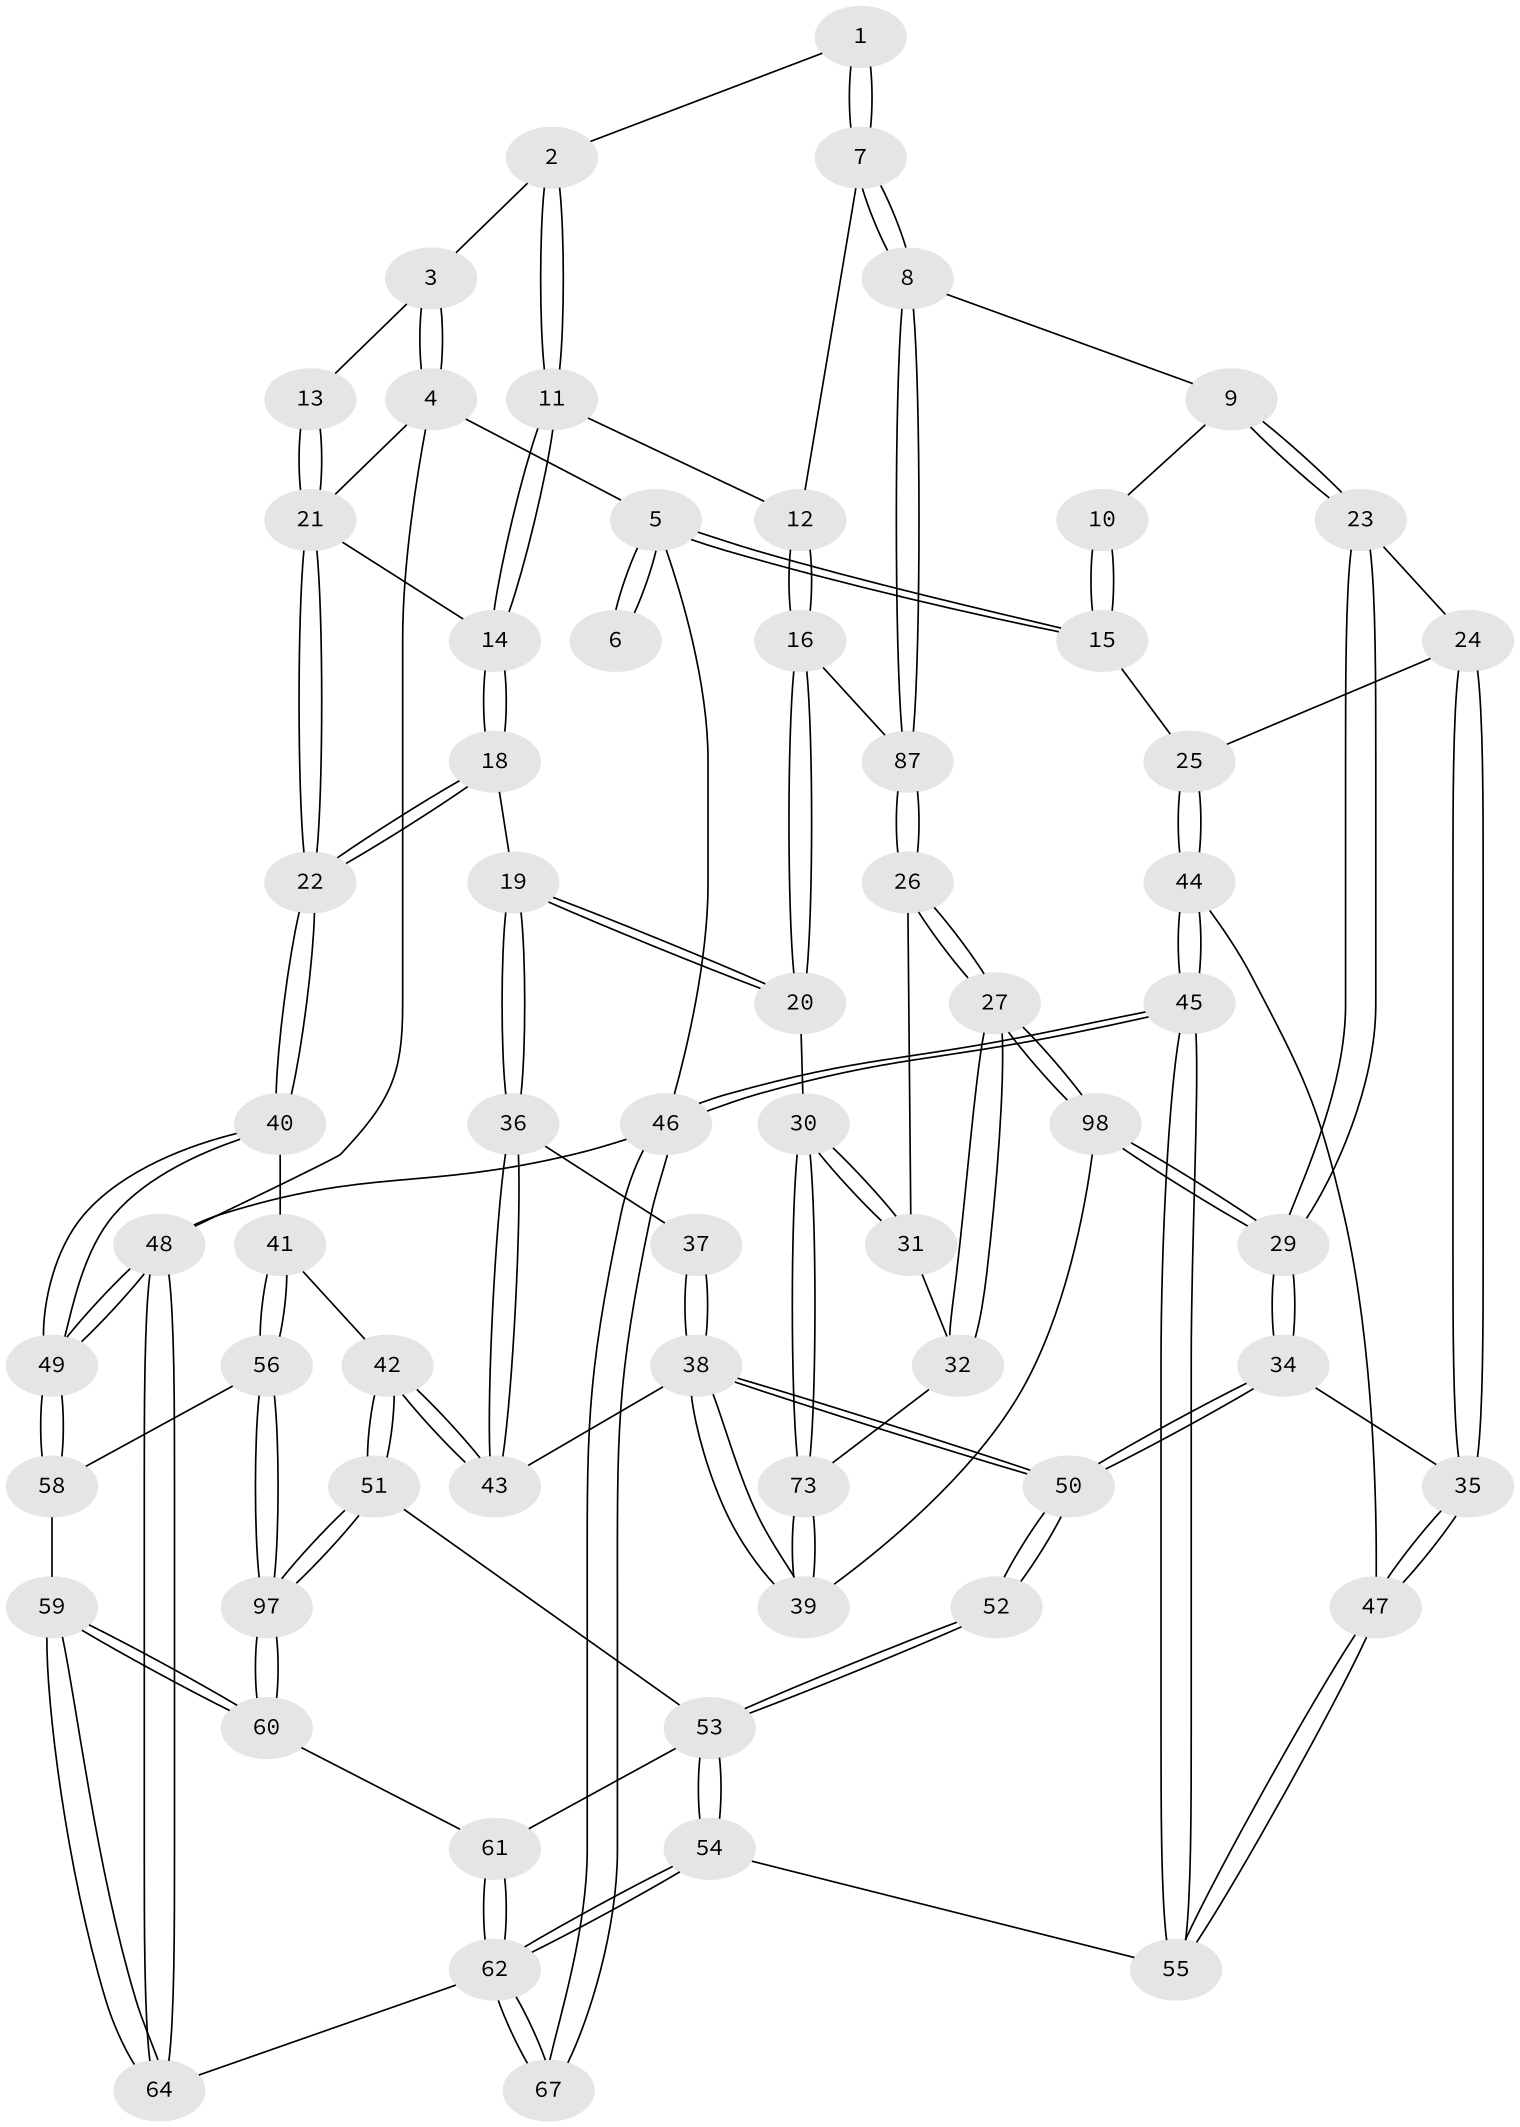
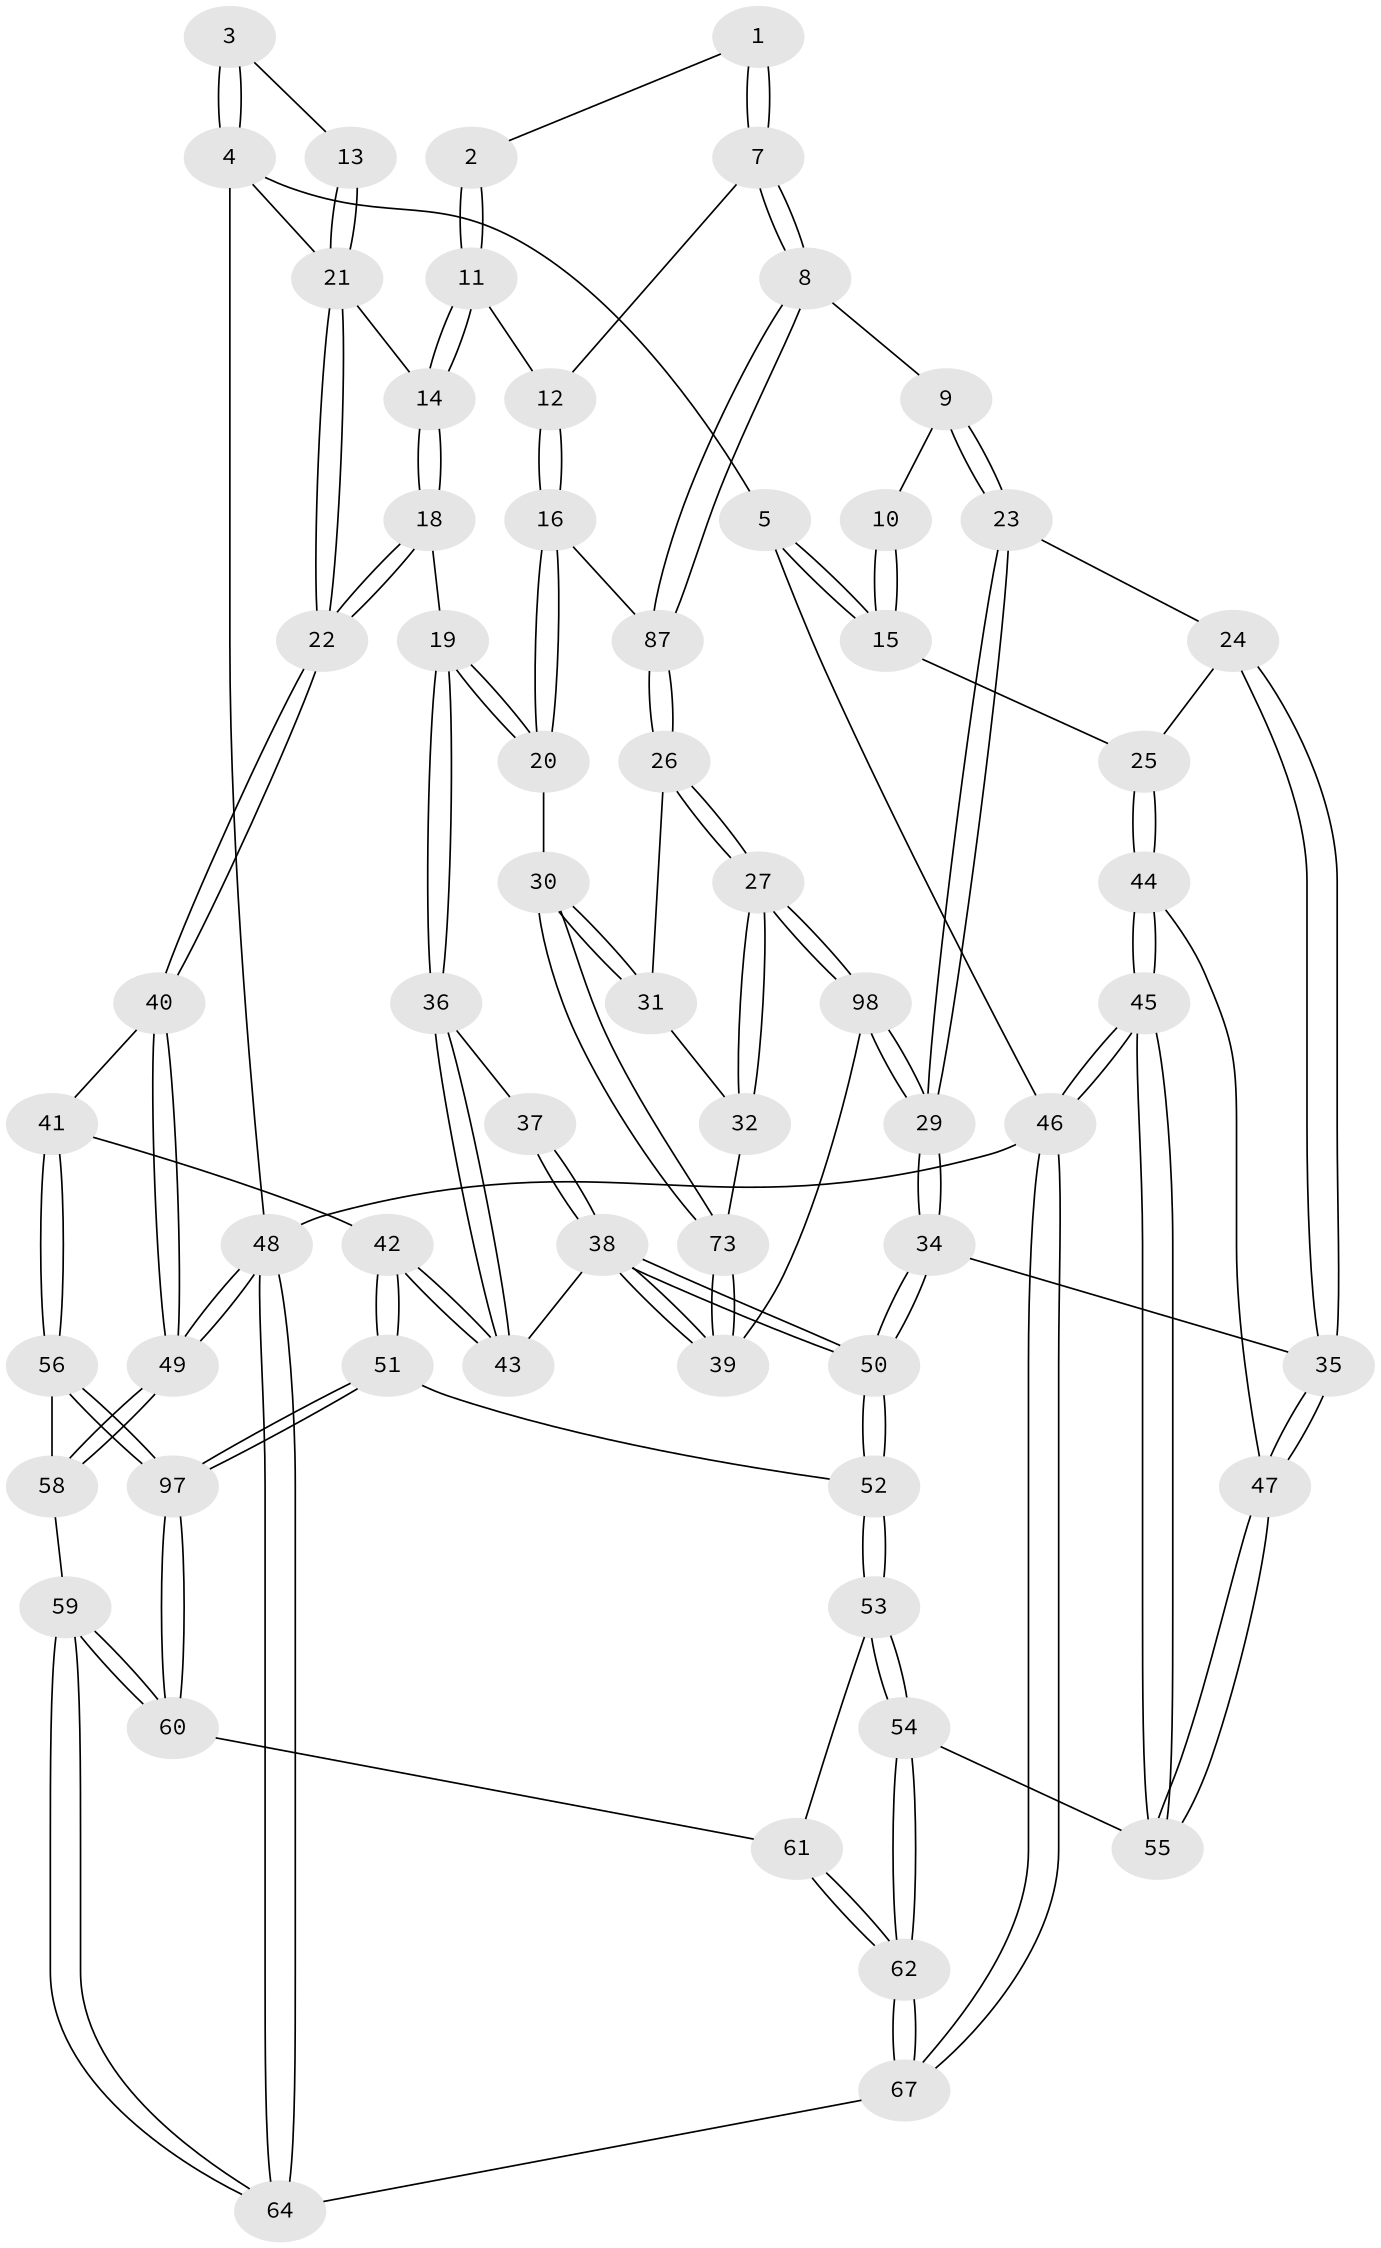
(492, 218) -> none
(616, 641) -> none
(542, 1607) -> (623, 1443)
(327, 2030) -> (592, 2151)
